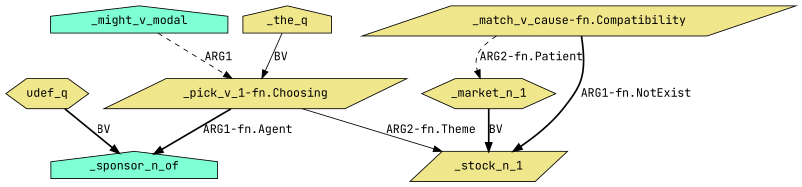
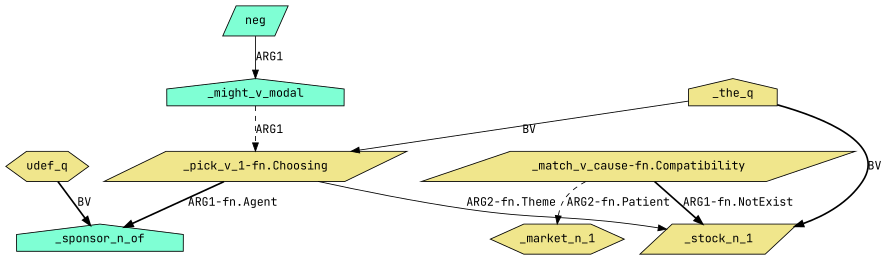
none -> (255, 21)
(489, 126) -> (865, 154)
